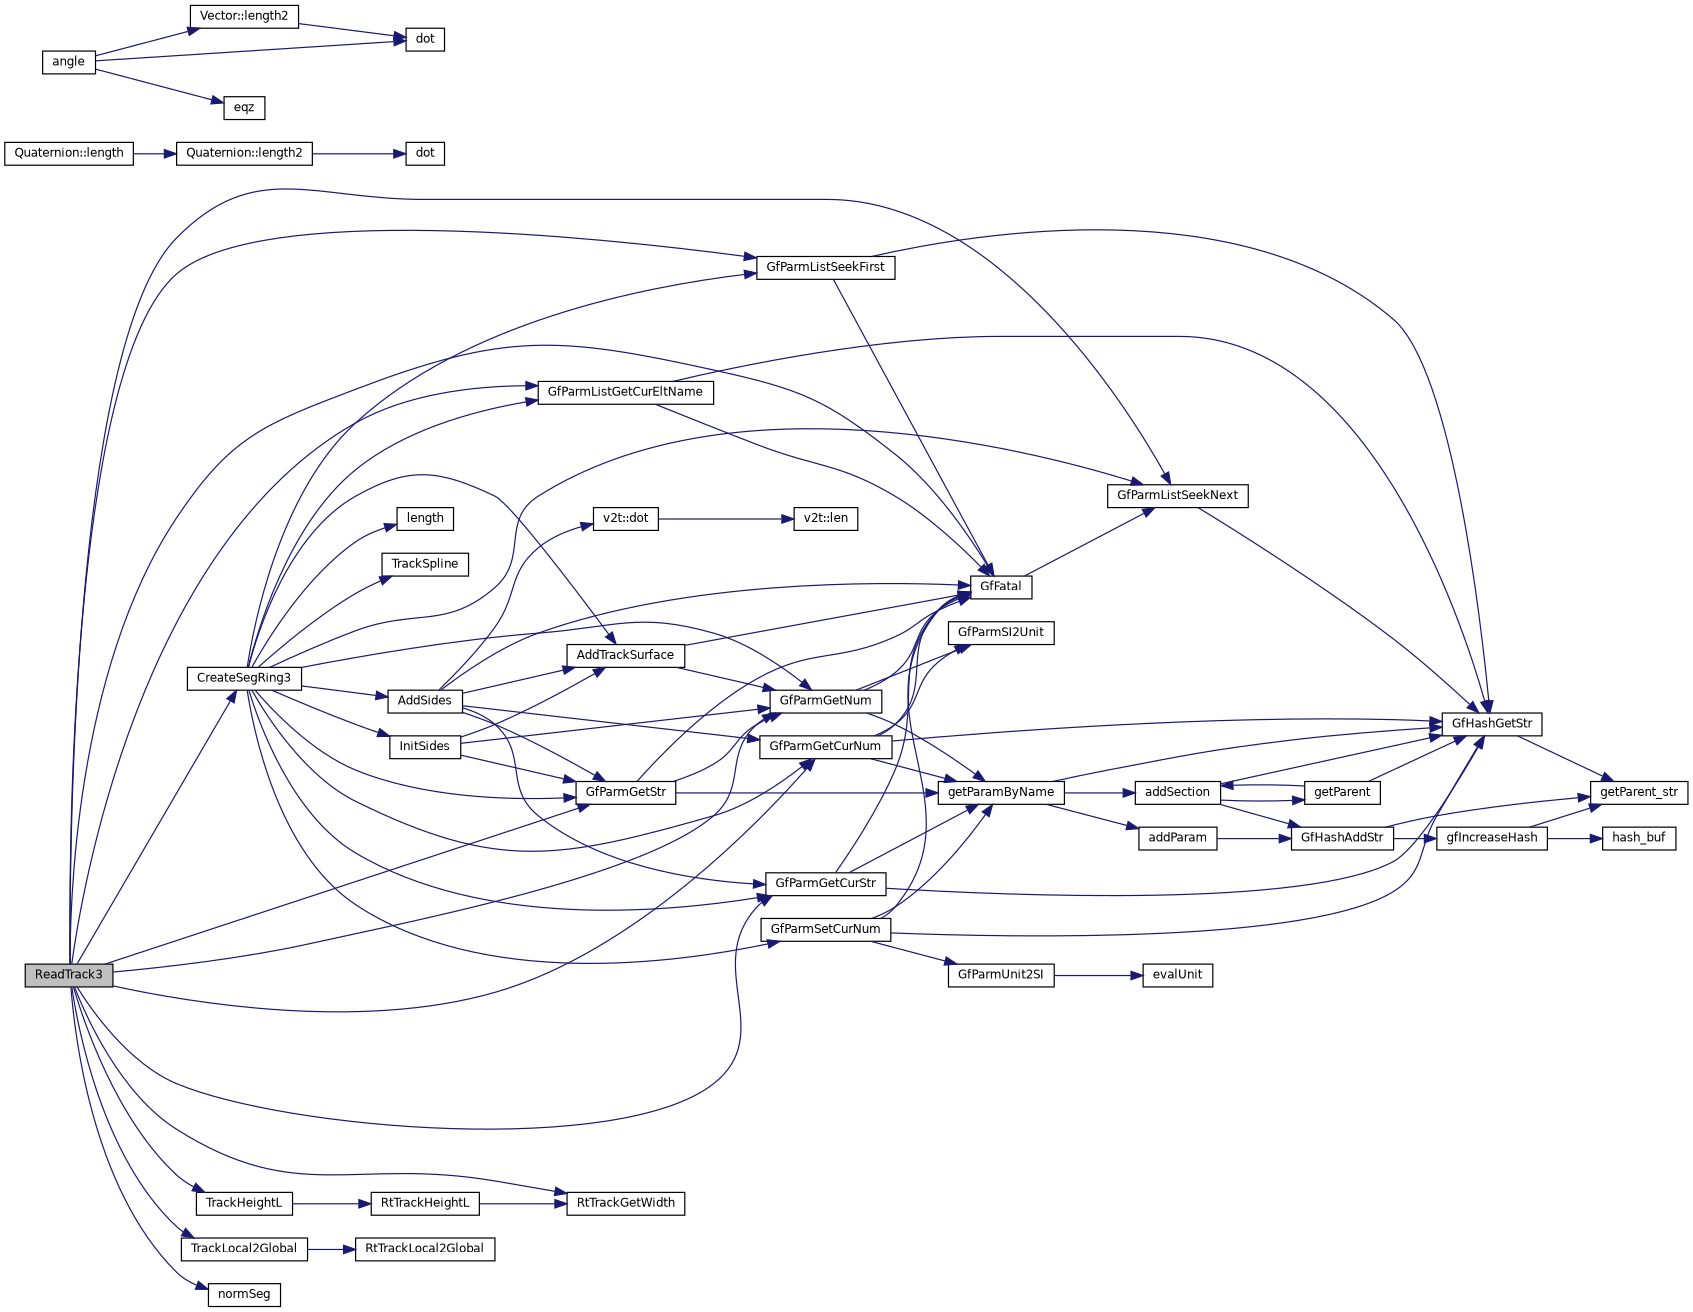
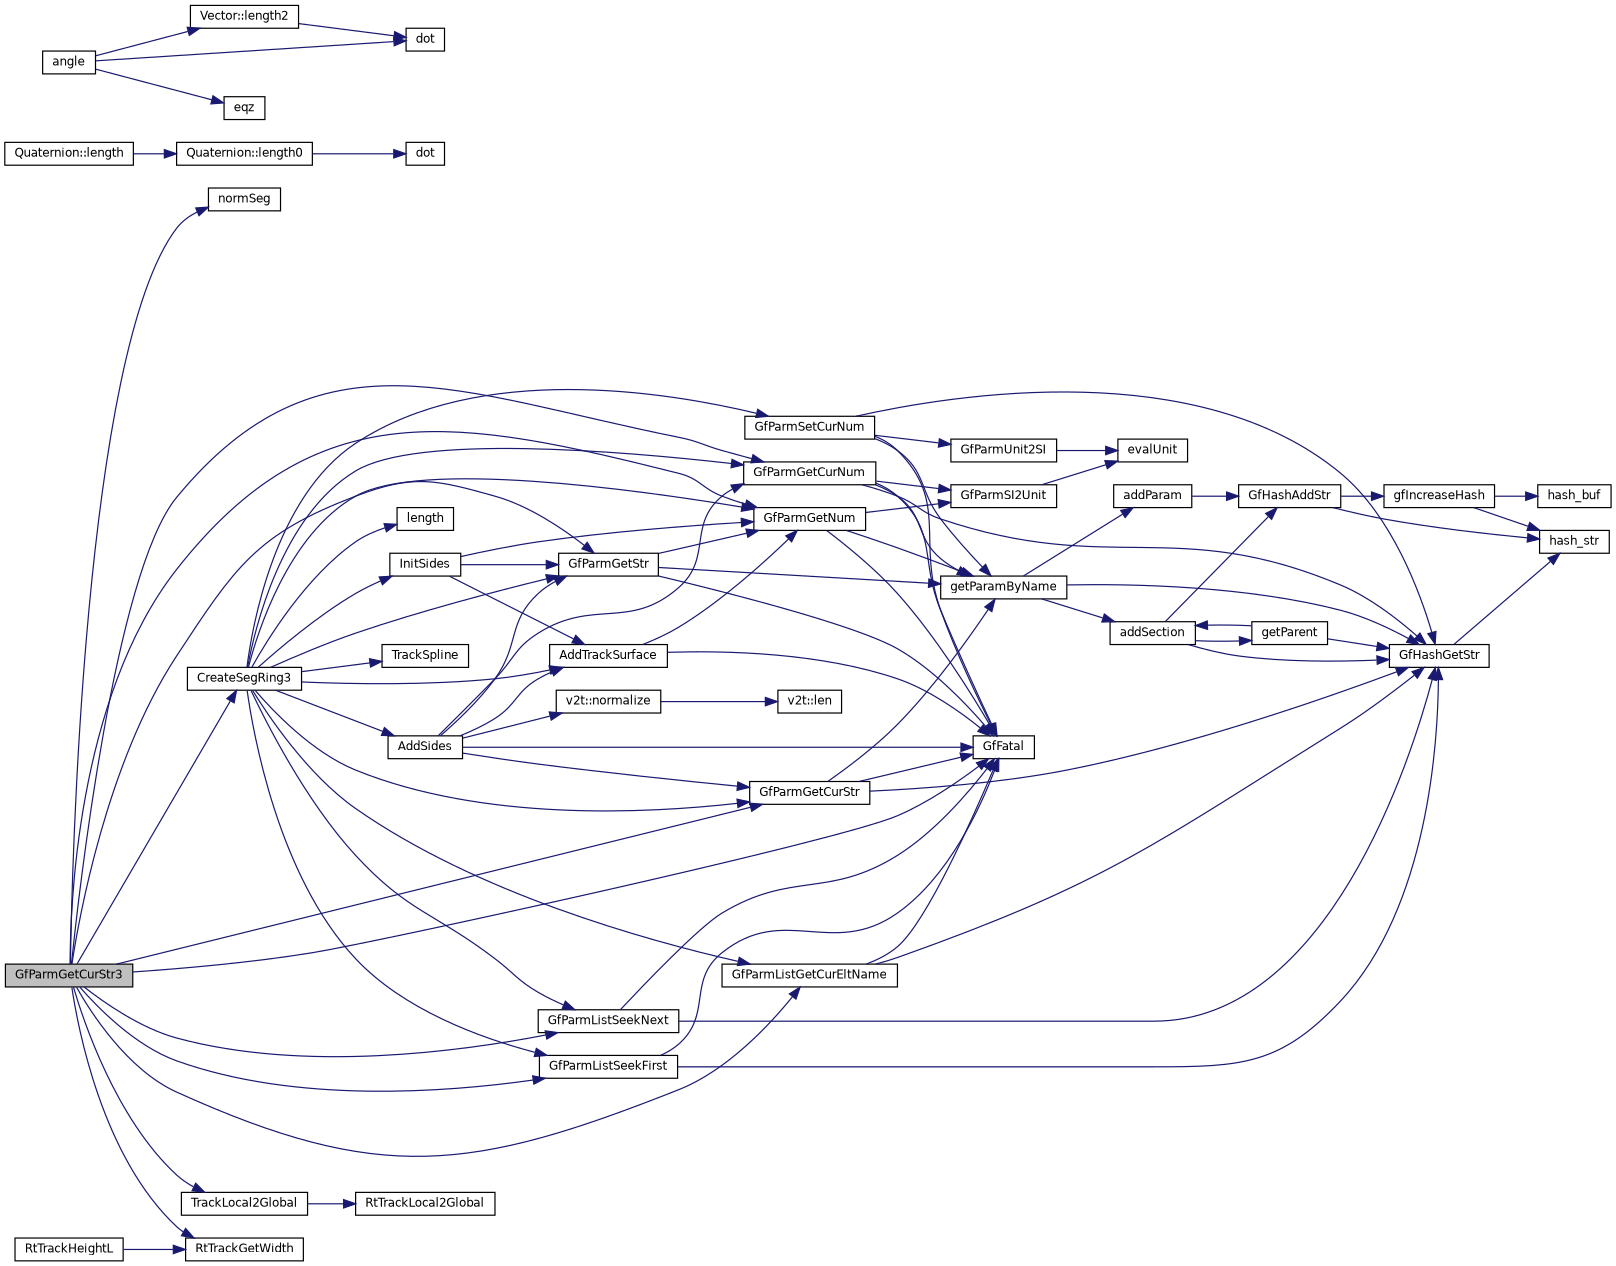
(244, 154) -> (244, 154)
none -> (1074, 475)
(626, 519) -> (609, 702)
(1084, 545) -> (803, 886)
(1639, 793) -> (1574, 542)
(69, 976) -> (69, 976)
(244, 1204) -> none
